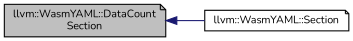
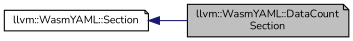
(191, 21) -> (173, 21)
